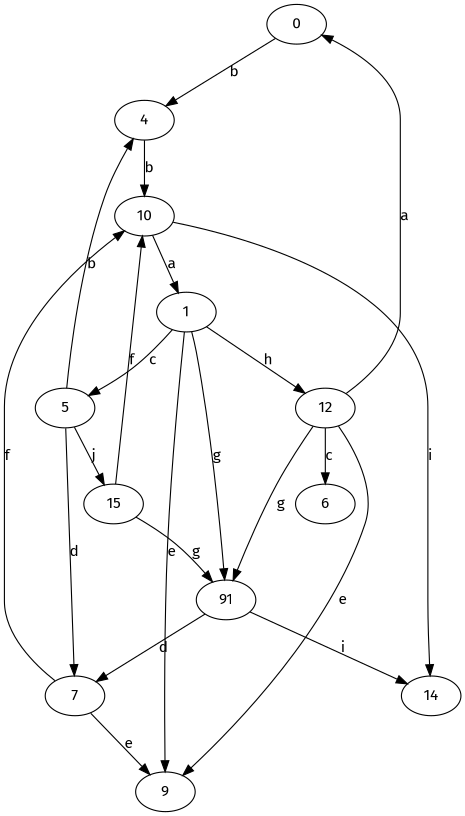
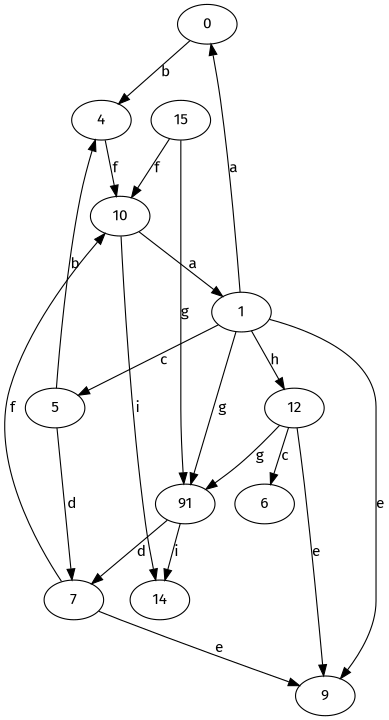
(149, 168) -> (115, 168)
(400, 211) -> (229, 173)
(87, 451) -> none
